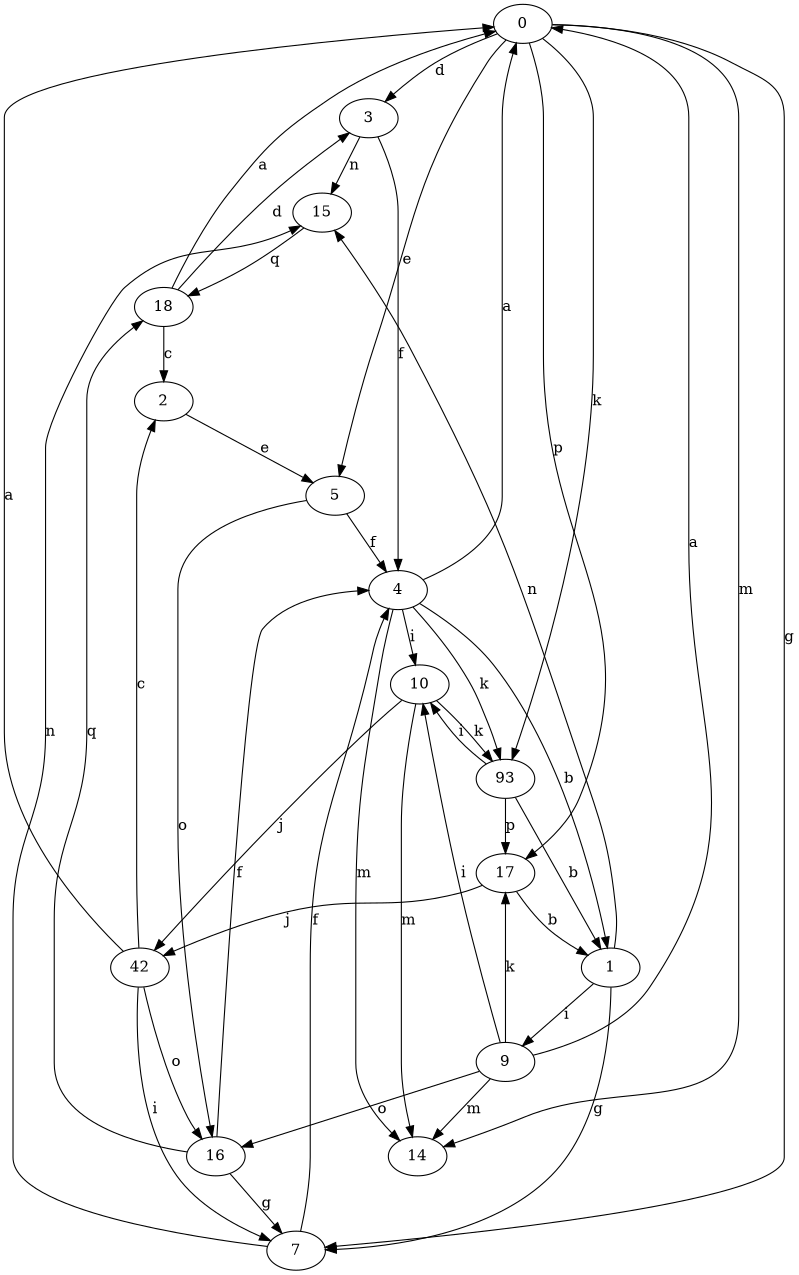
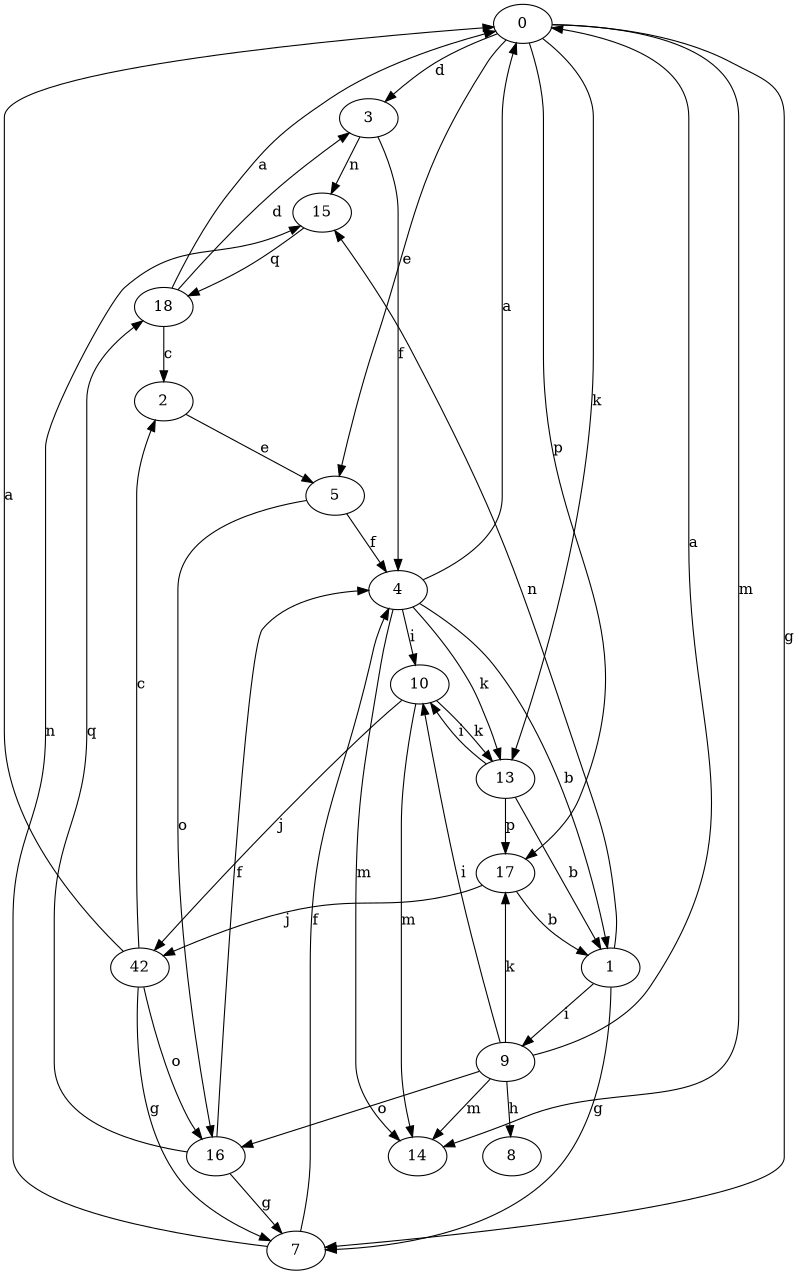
(505, 779) -> (505, 779)
(155, 1109) -> (155, 1109)
none -> (512, 1156)
